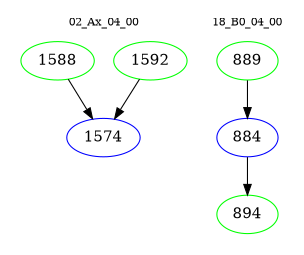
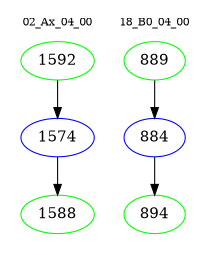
(78, 94) -> (58, 171)
